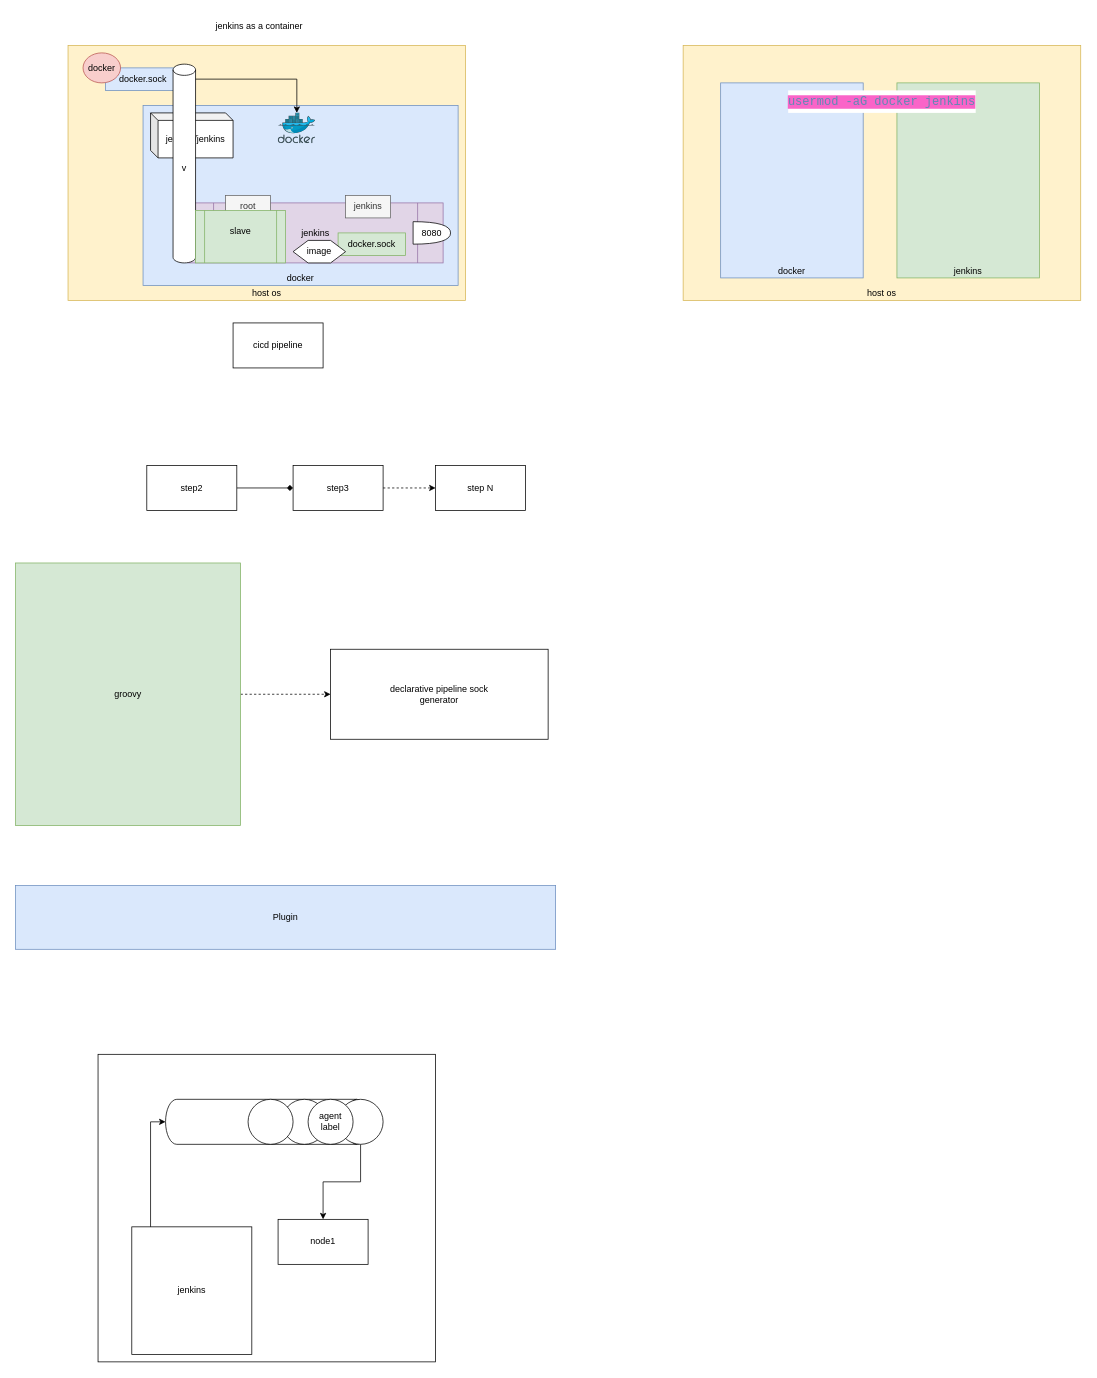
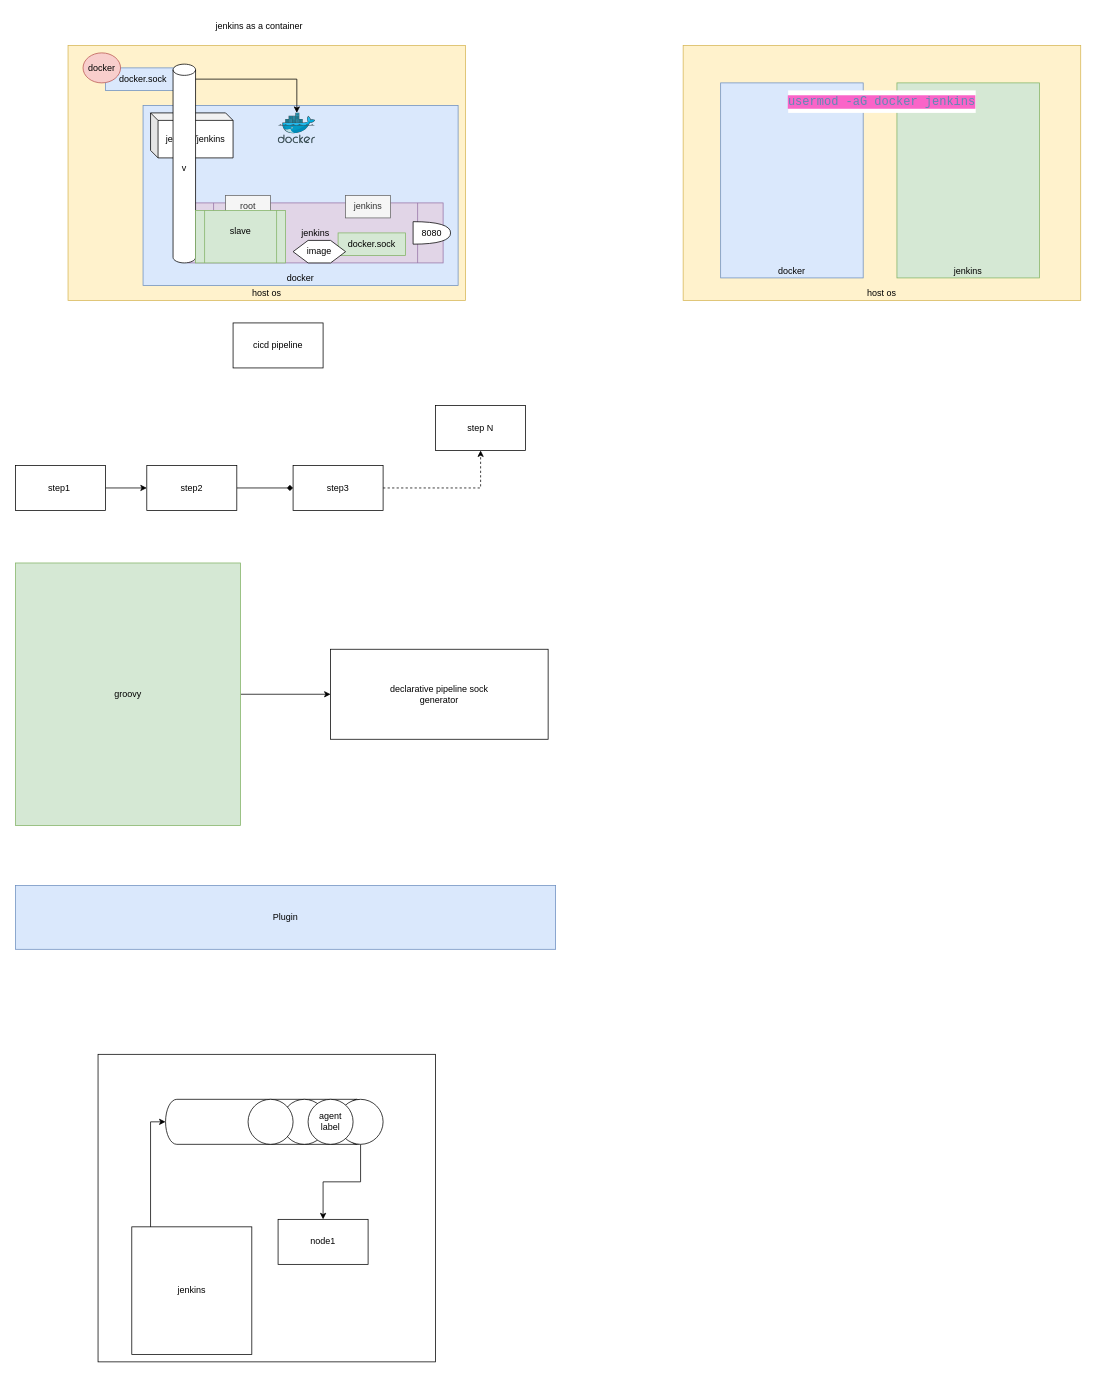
none -> (60, 488)
none -> (140, 488)
(480, 488) -> (480, 428)
(283, 694) -> (283, 694)
